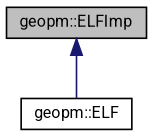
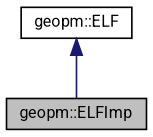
(77, 77) -> (77, 77)
